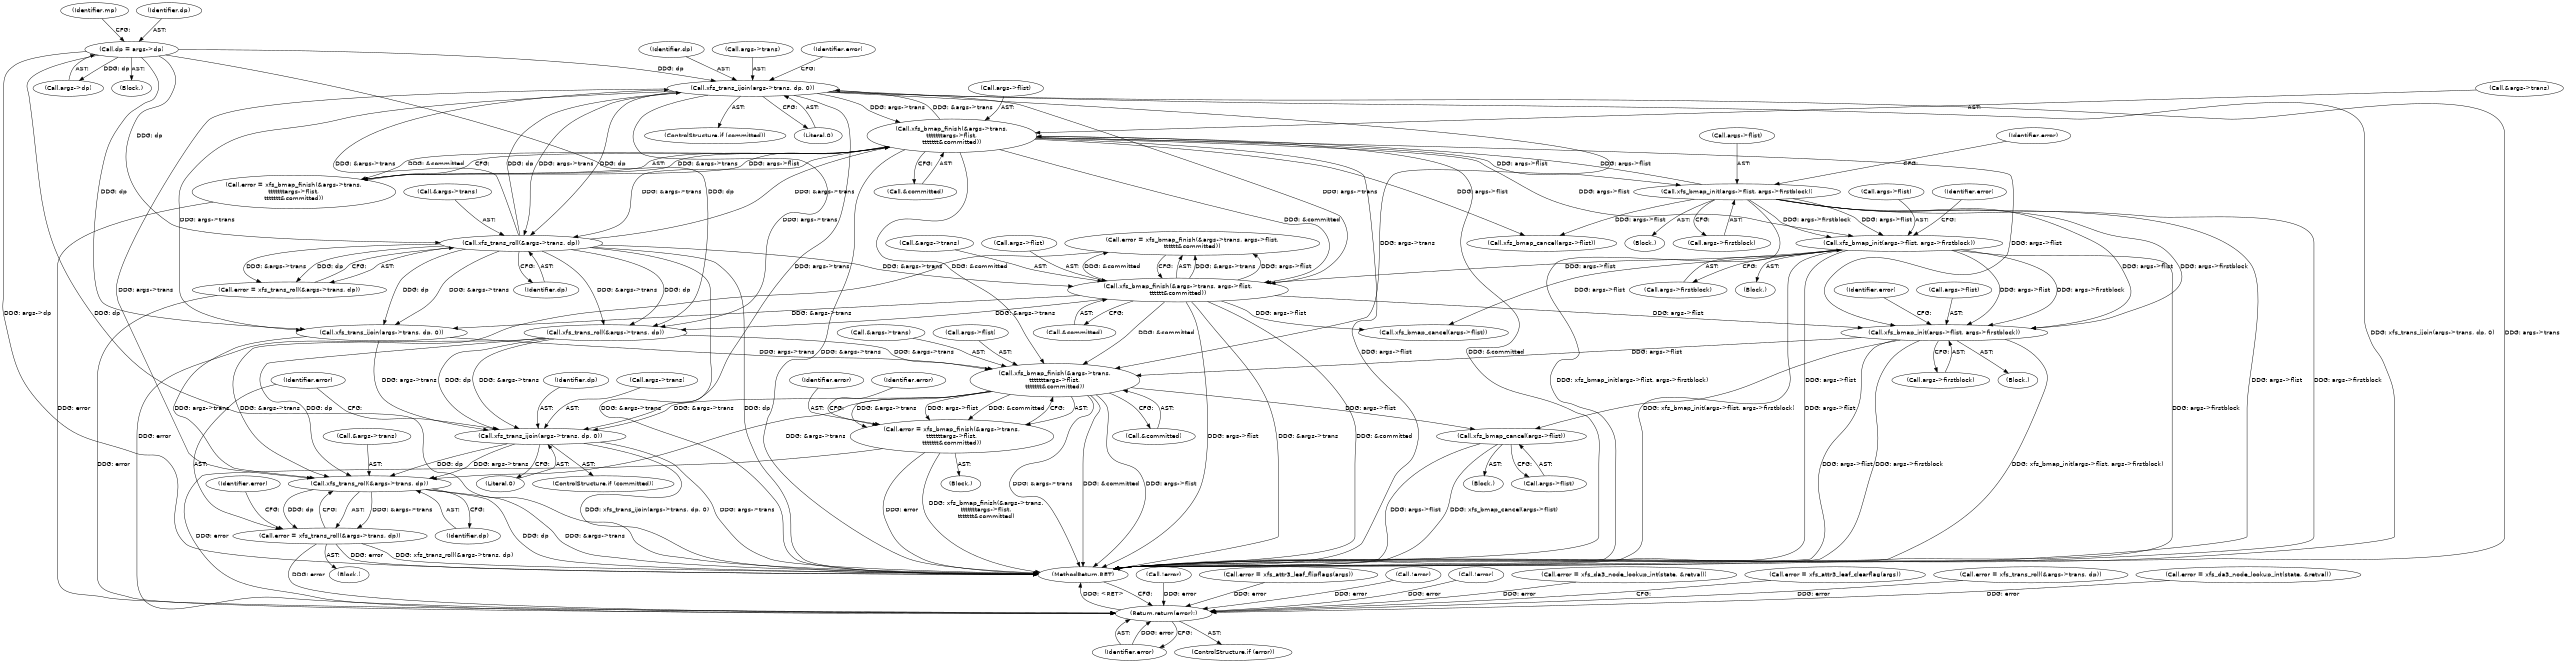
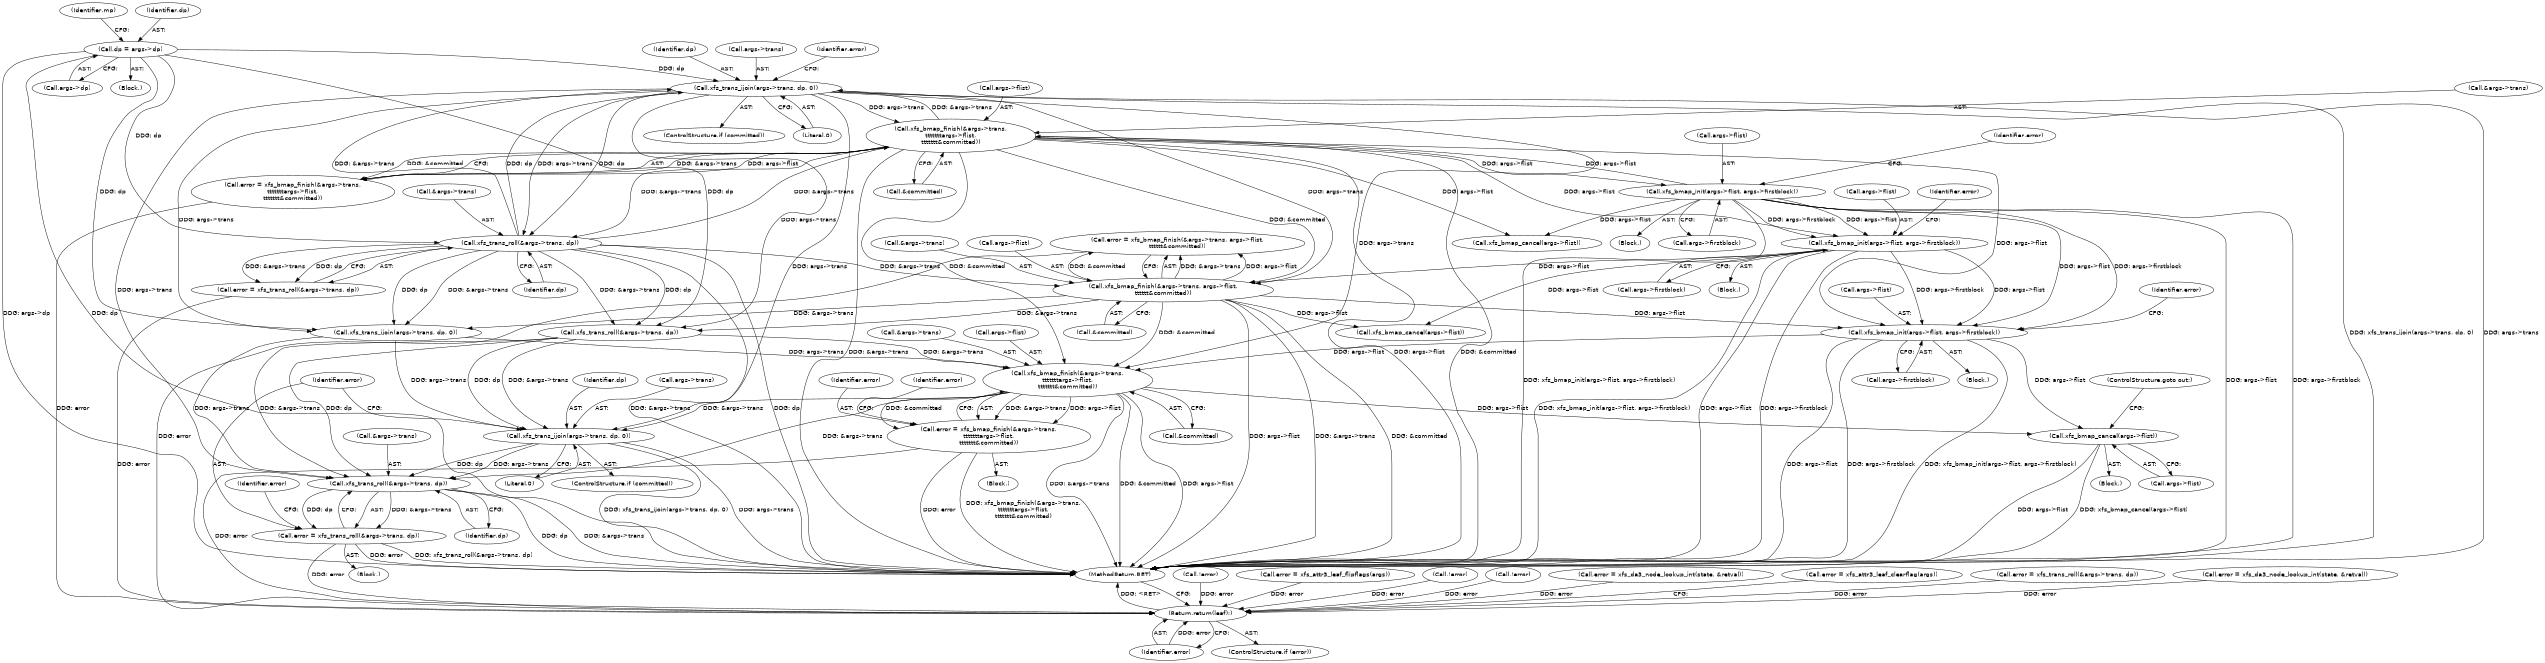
(117, 69) -> (111, 69)
none -> (2150, 380)
(1164, 614) -> (1201, 614)
